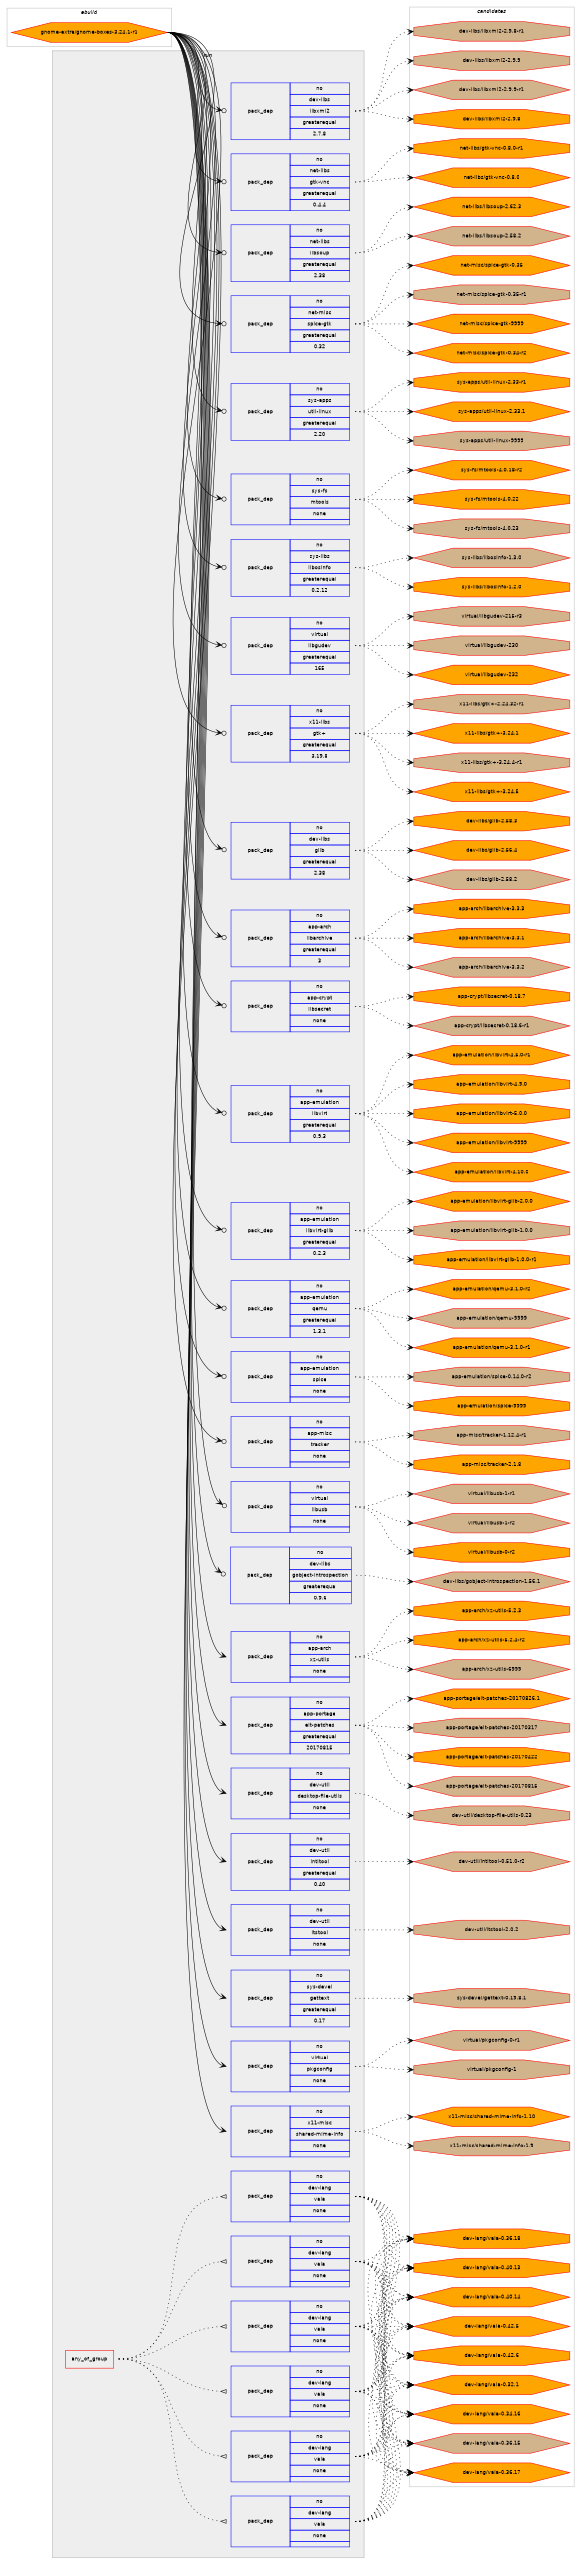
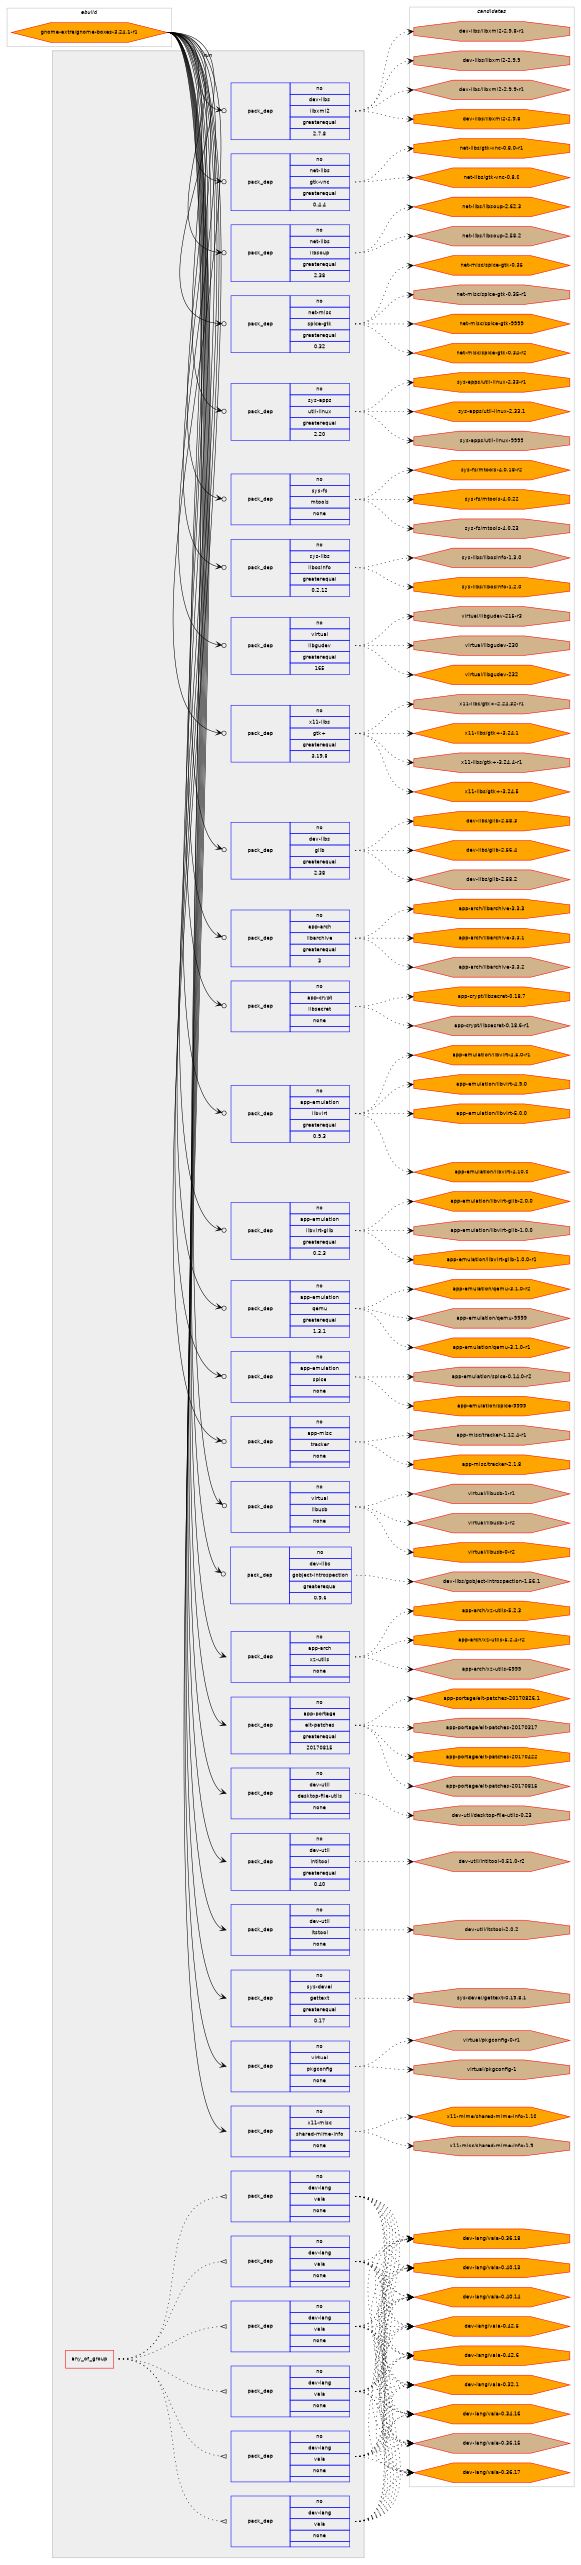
(492, 1143) -> none
(492, 2117) -> (492, 2117)
